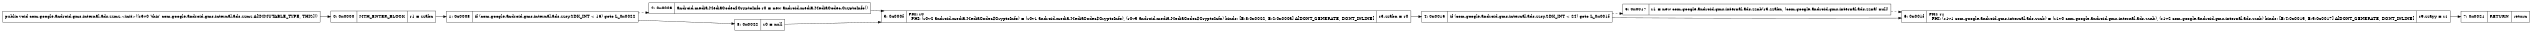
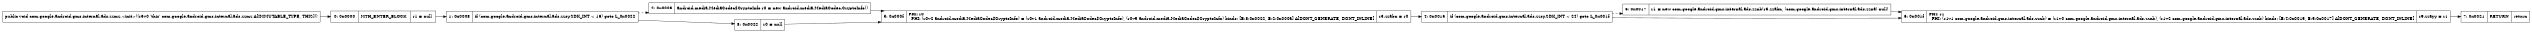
(1895, 12) -> (1895, 12)
(422, 16) -> (422, 16)
